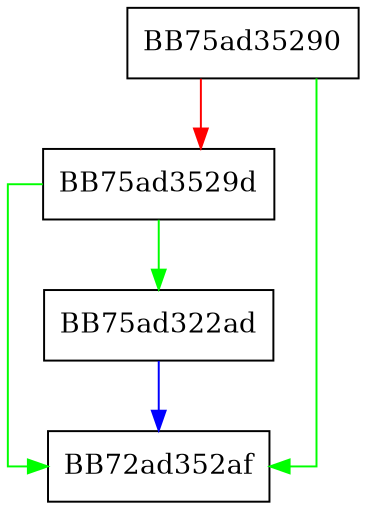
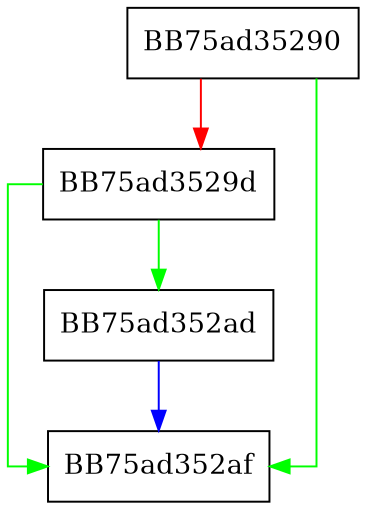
(159, 325) -> (159, 325)
(159, 466) -> (159, 466)
